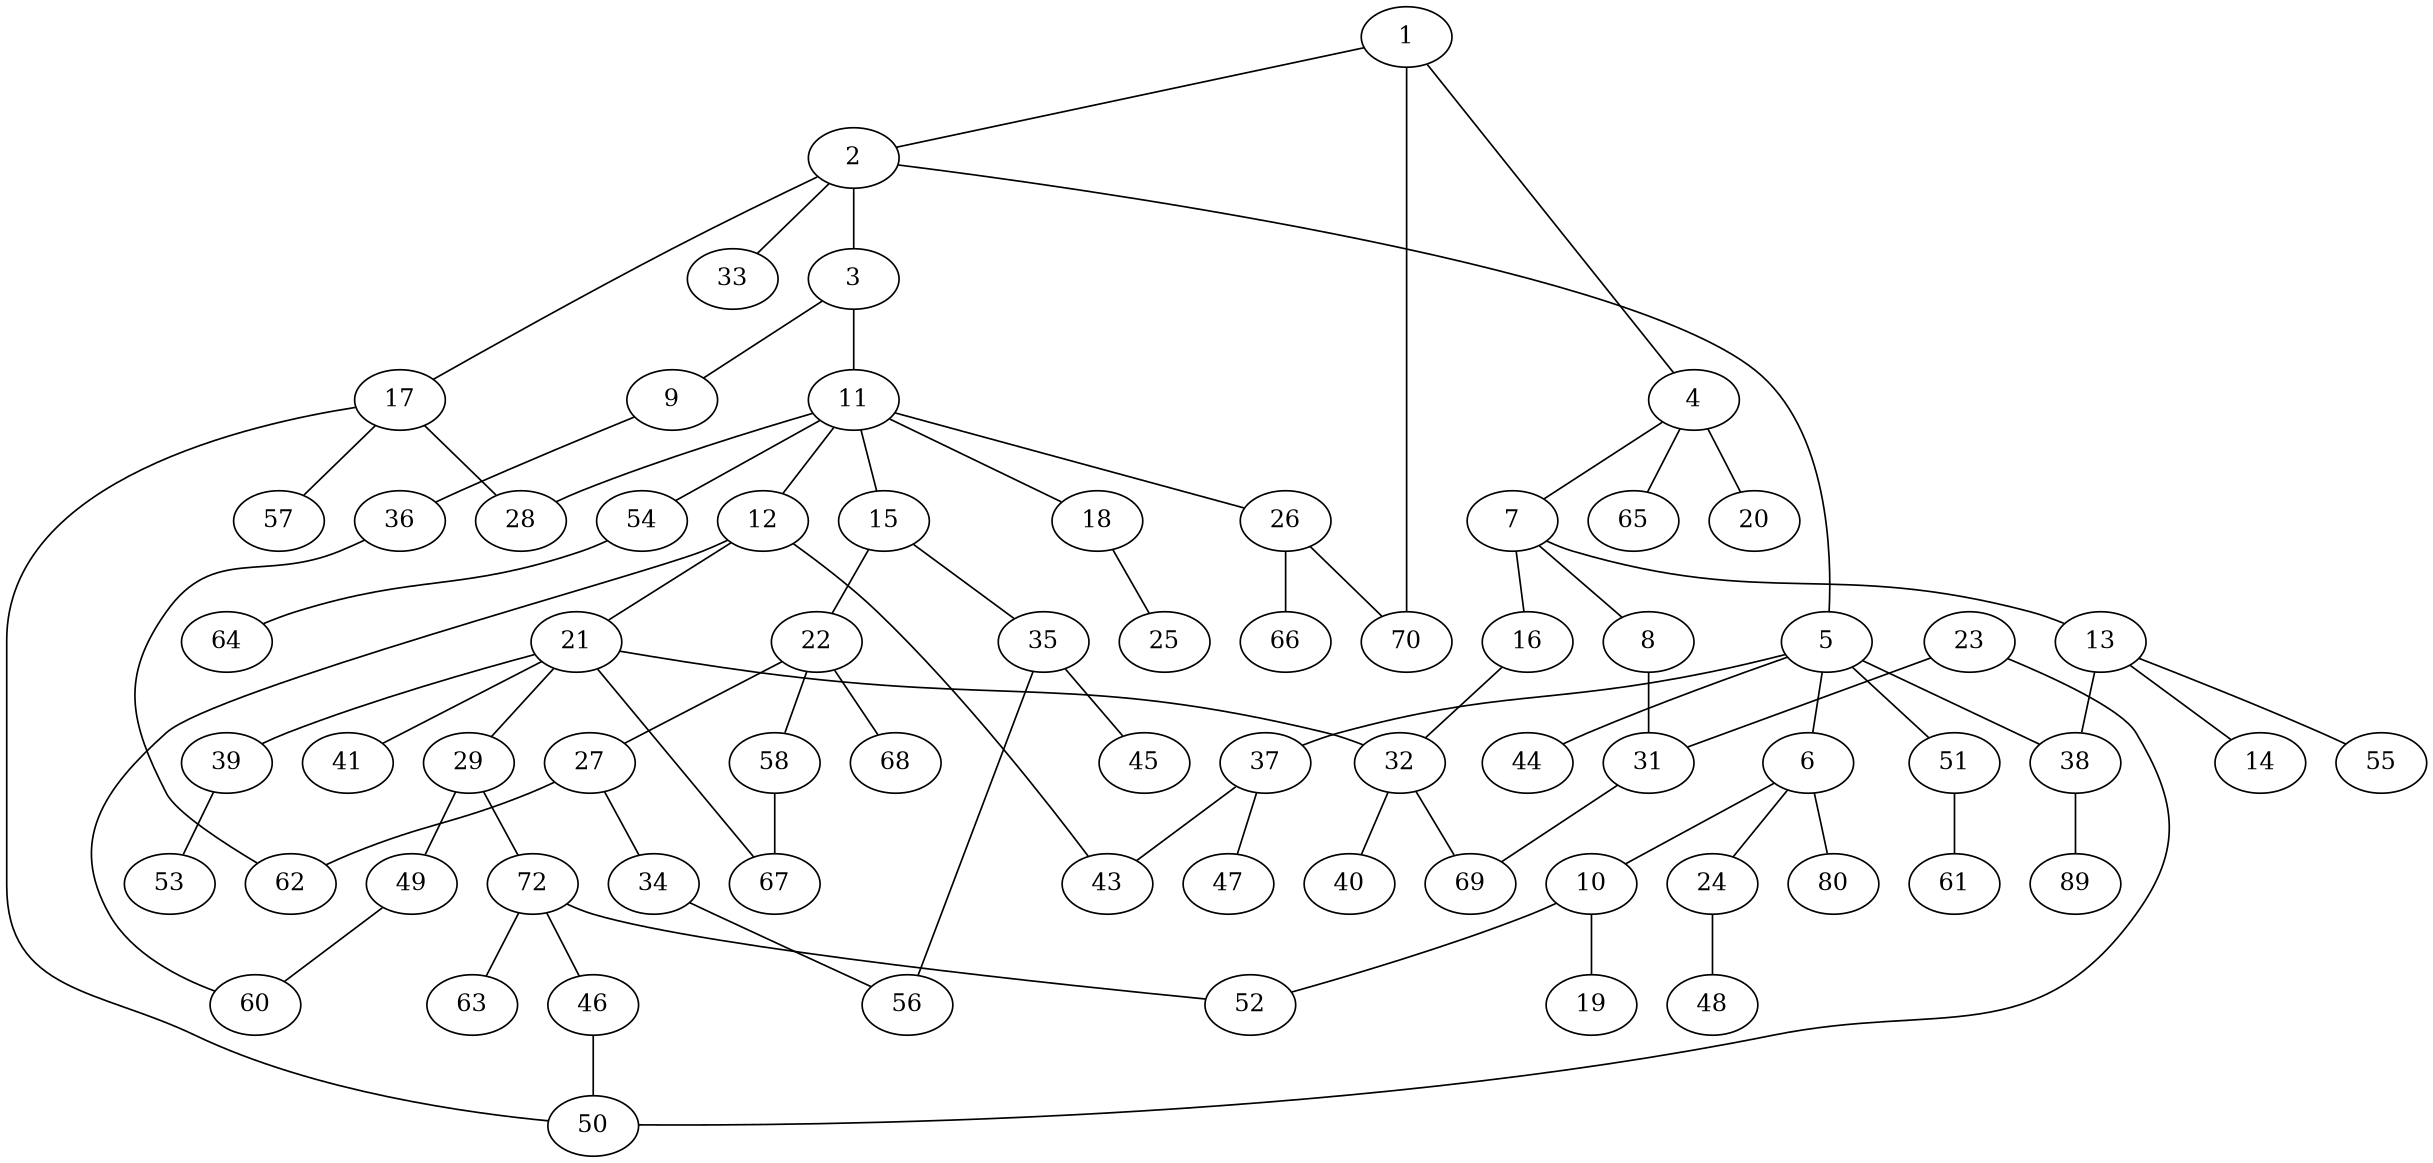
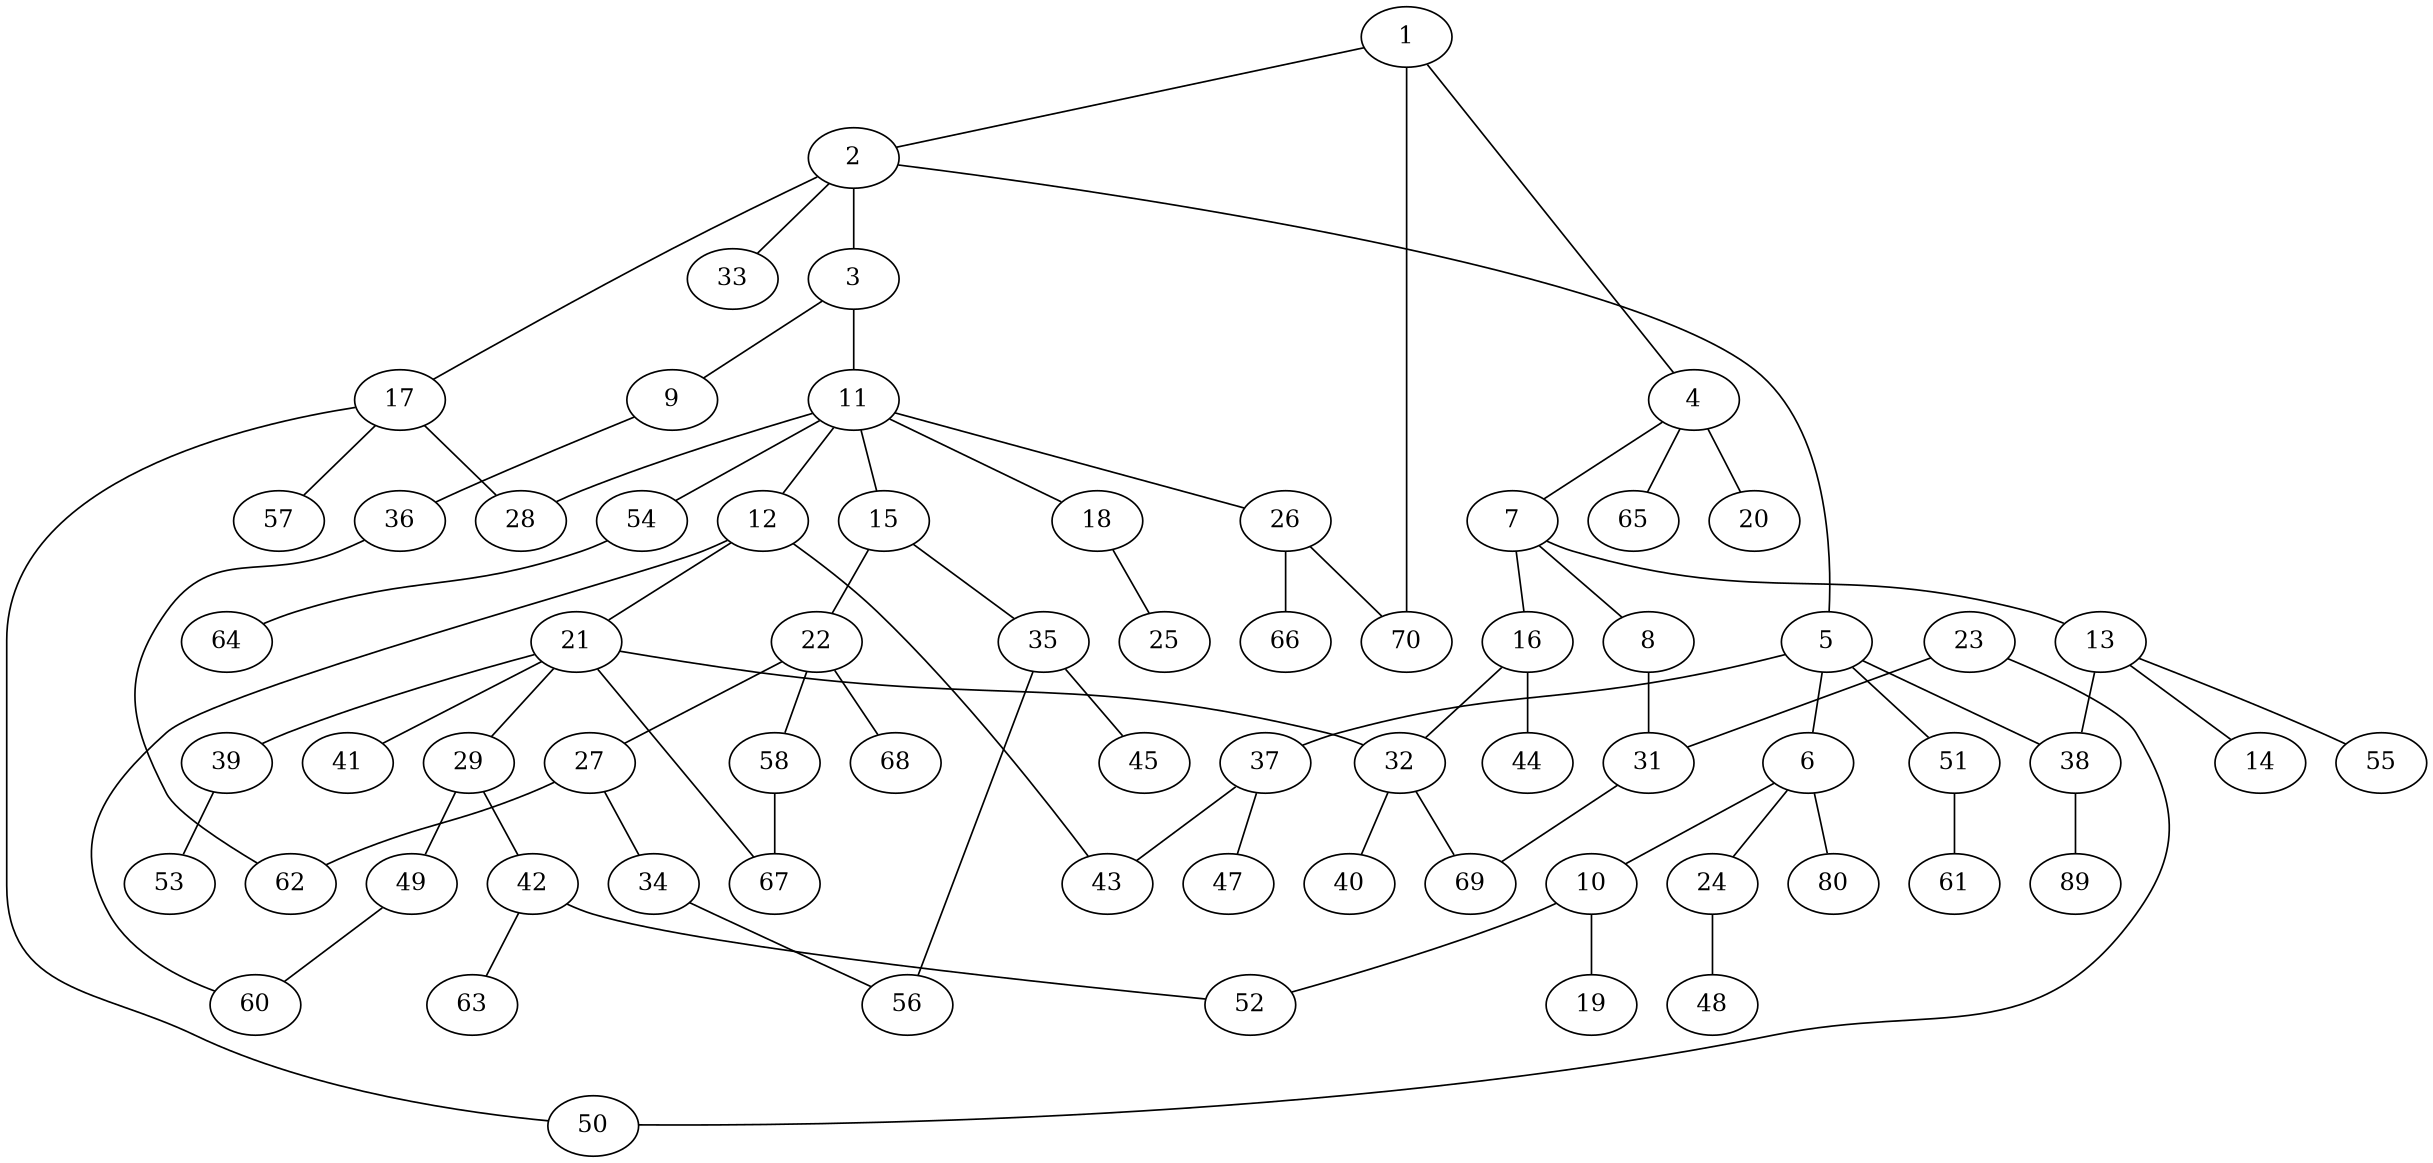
(1674, 698) -> (1528, 709)
(533, 884) -> (533, 884)
(593, 1005) -> none
